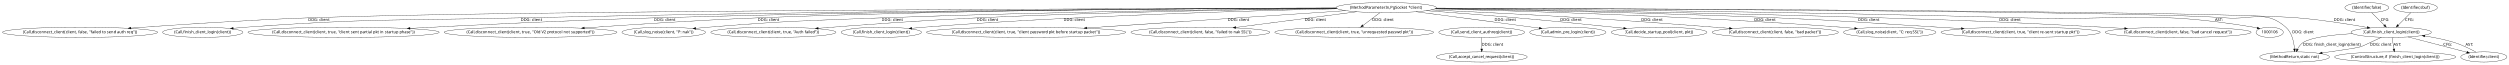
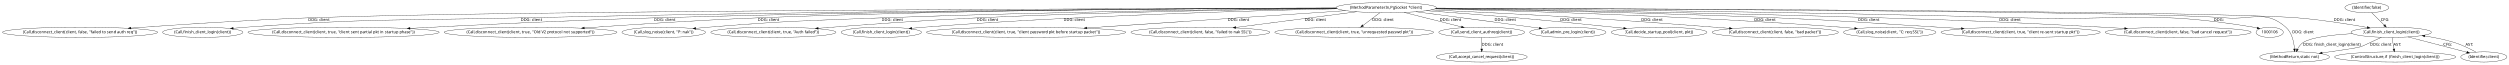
(2416, 8) -> none
none -> (1433, 20)
(2220, 20) -> (2220, 20)
